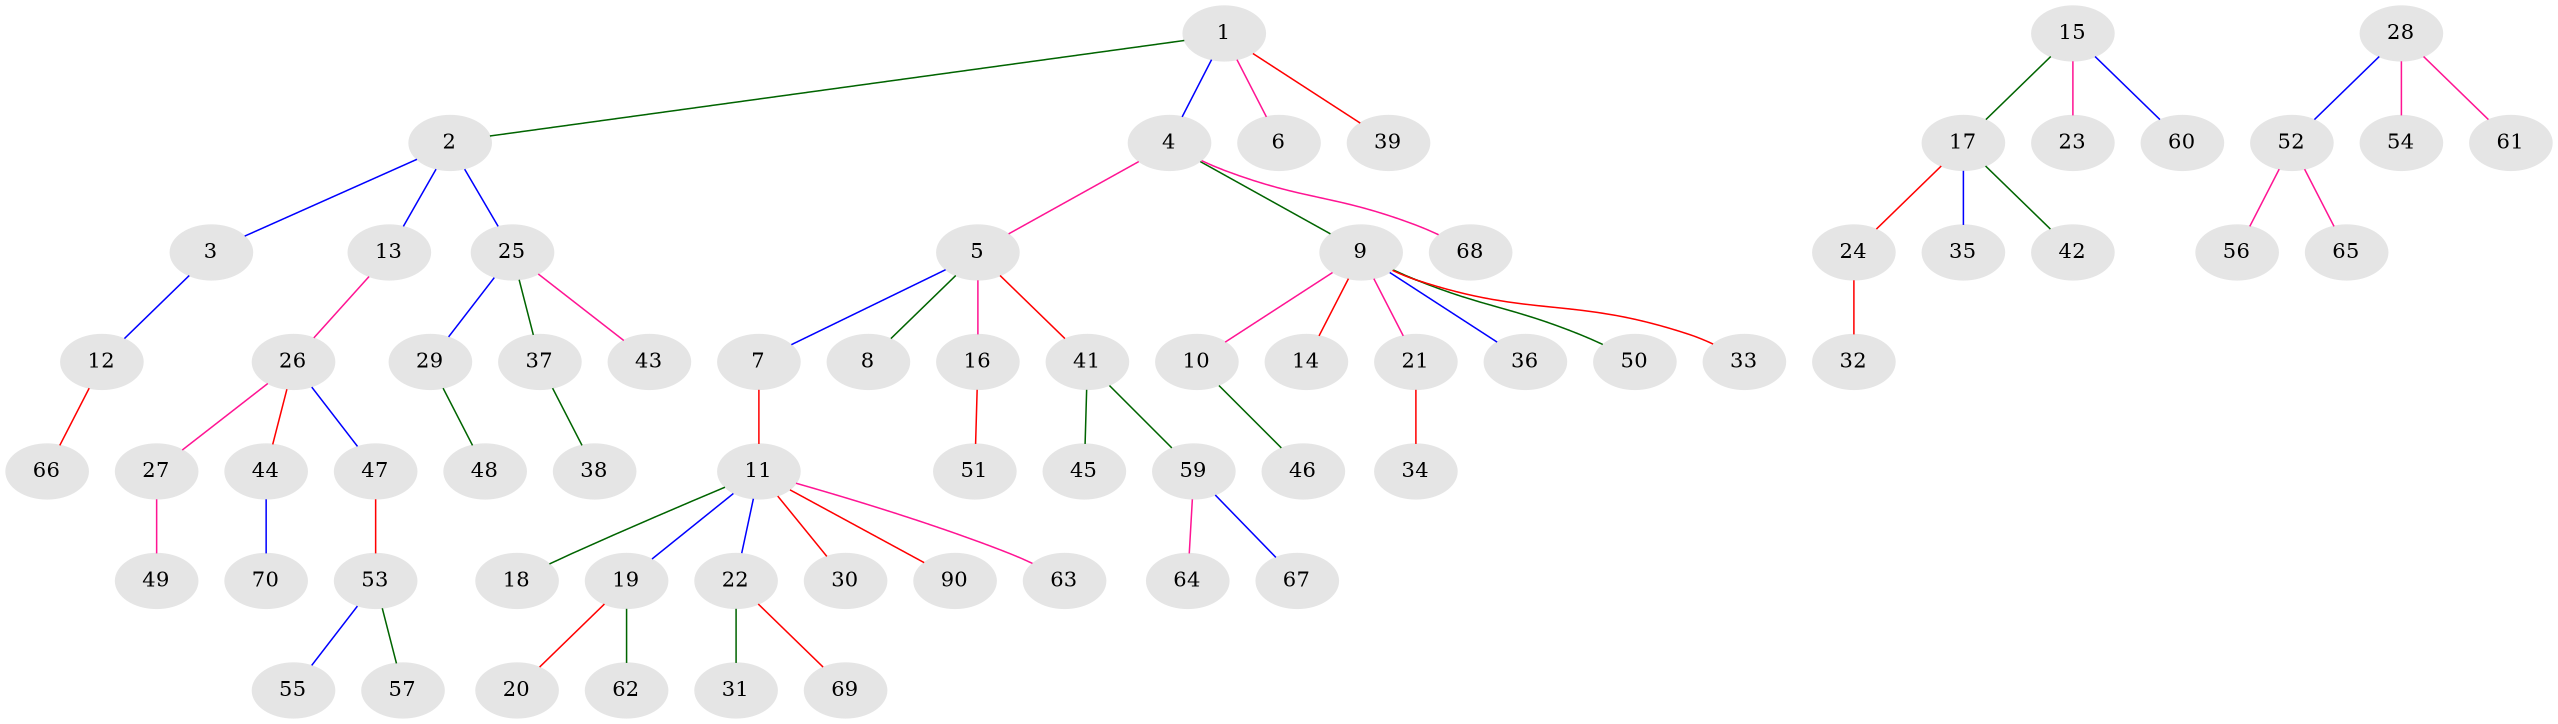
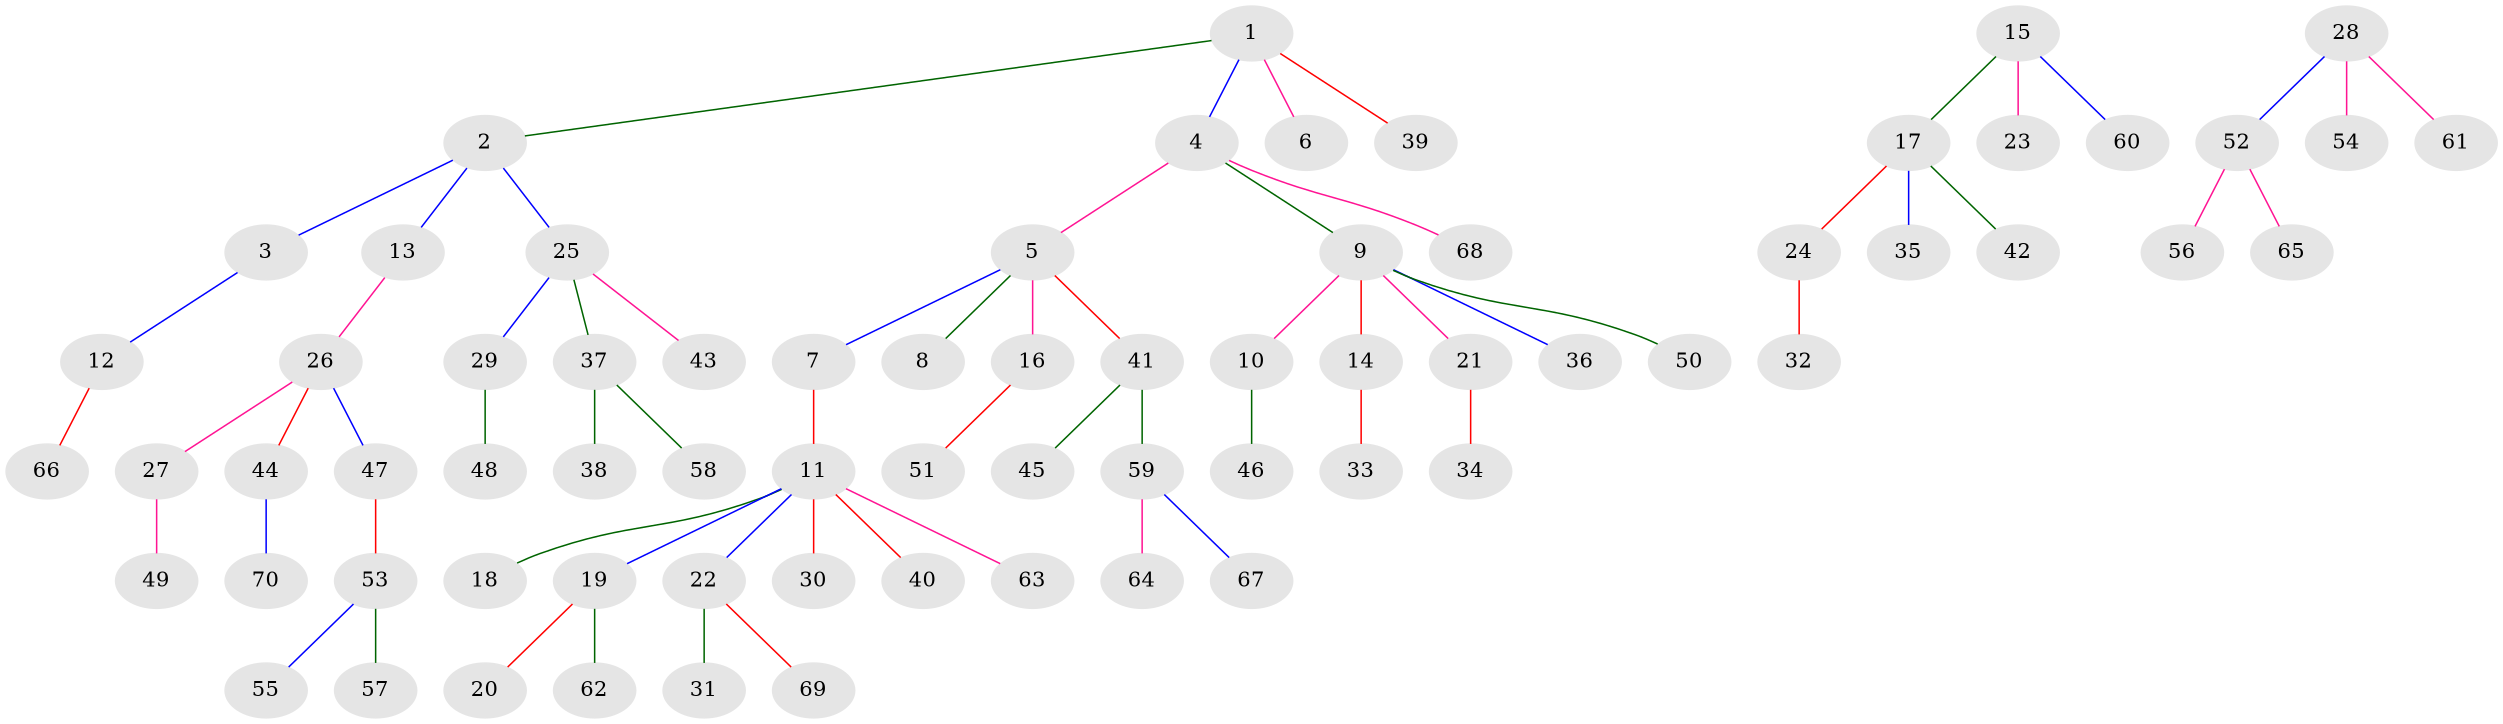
(1553, 307) -> (1361, 417)
none -> (704, 471)
(955, 581) -> (923, 581)
